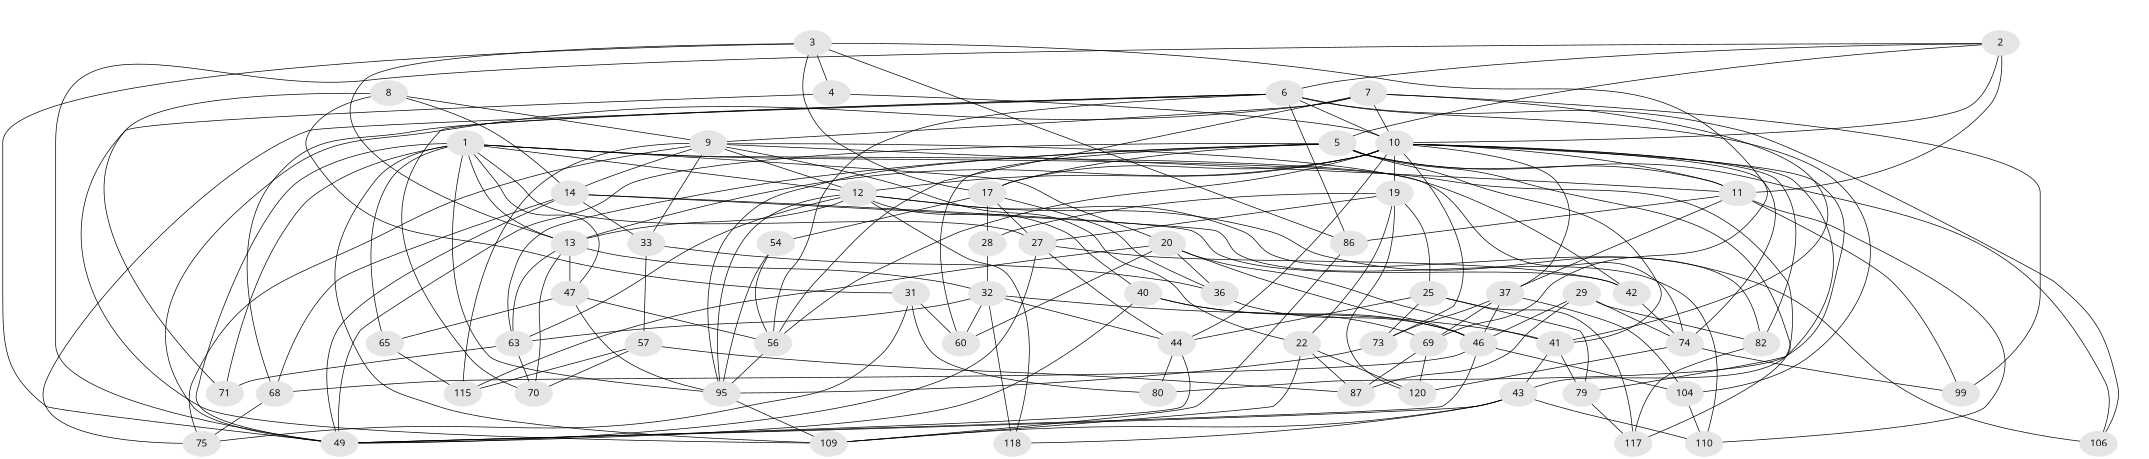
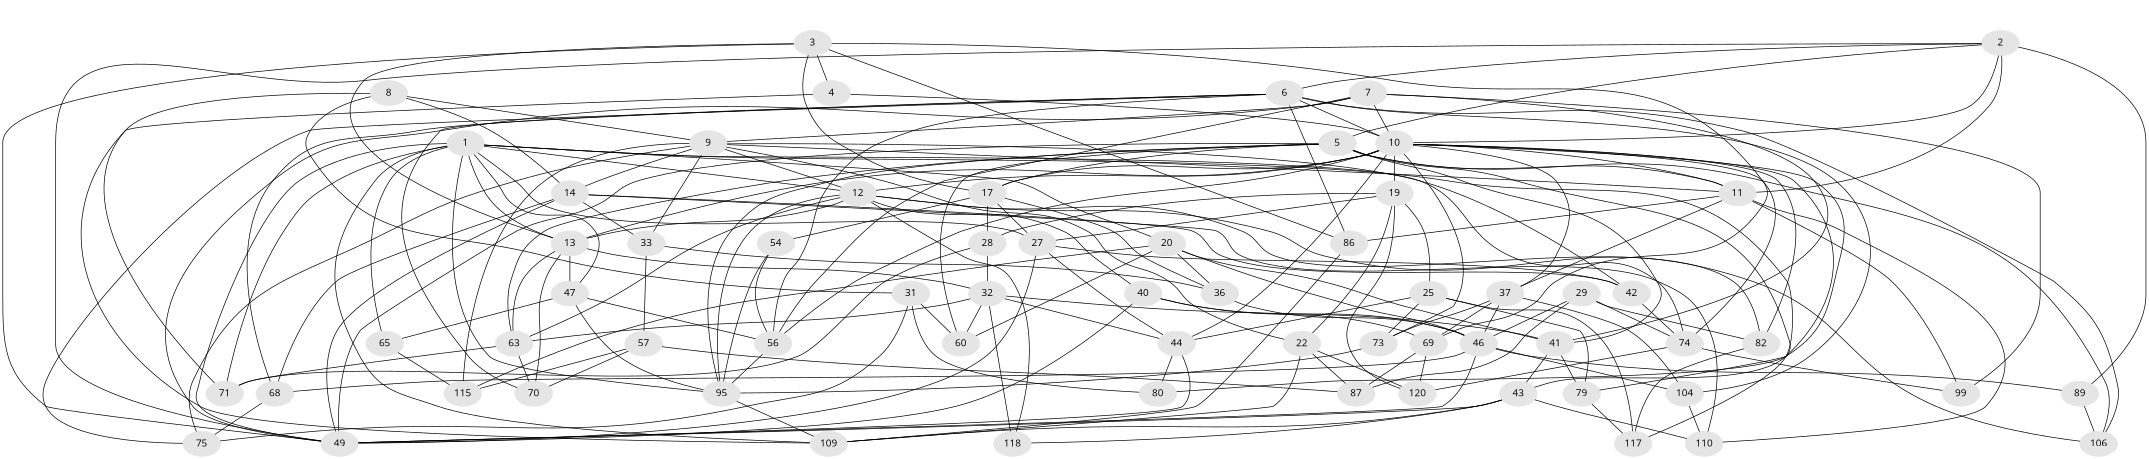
none -> (699, 373)
none -> (2080, 394)
